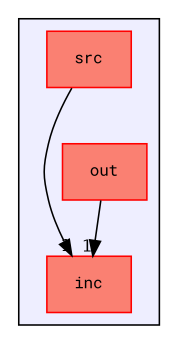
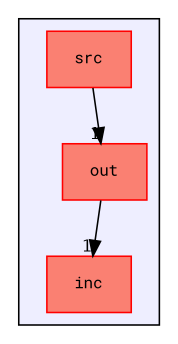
(45, 164) -> (96, 108)
